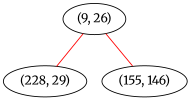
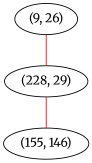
(119, 50) -> (46, 113)
